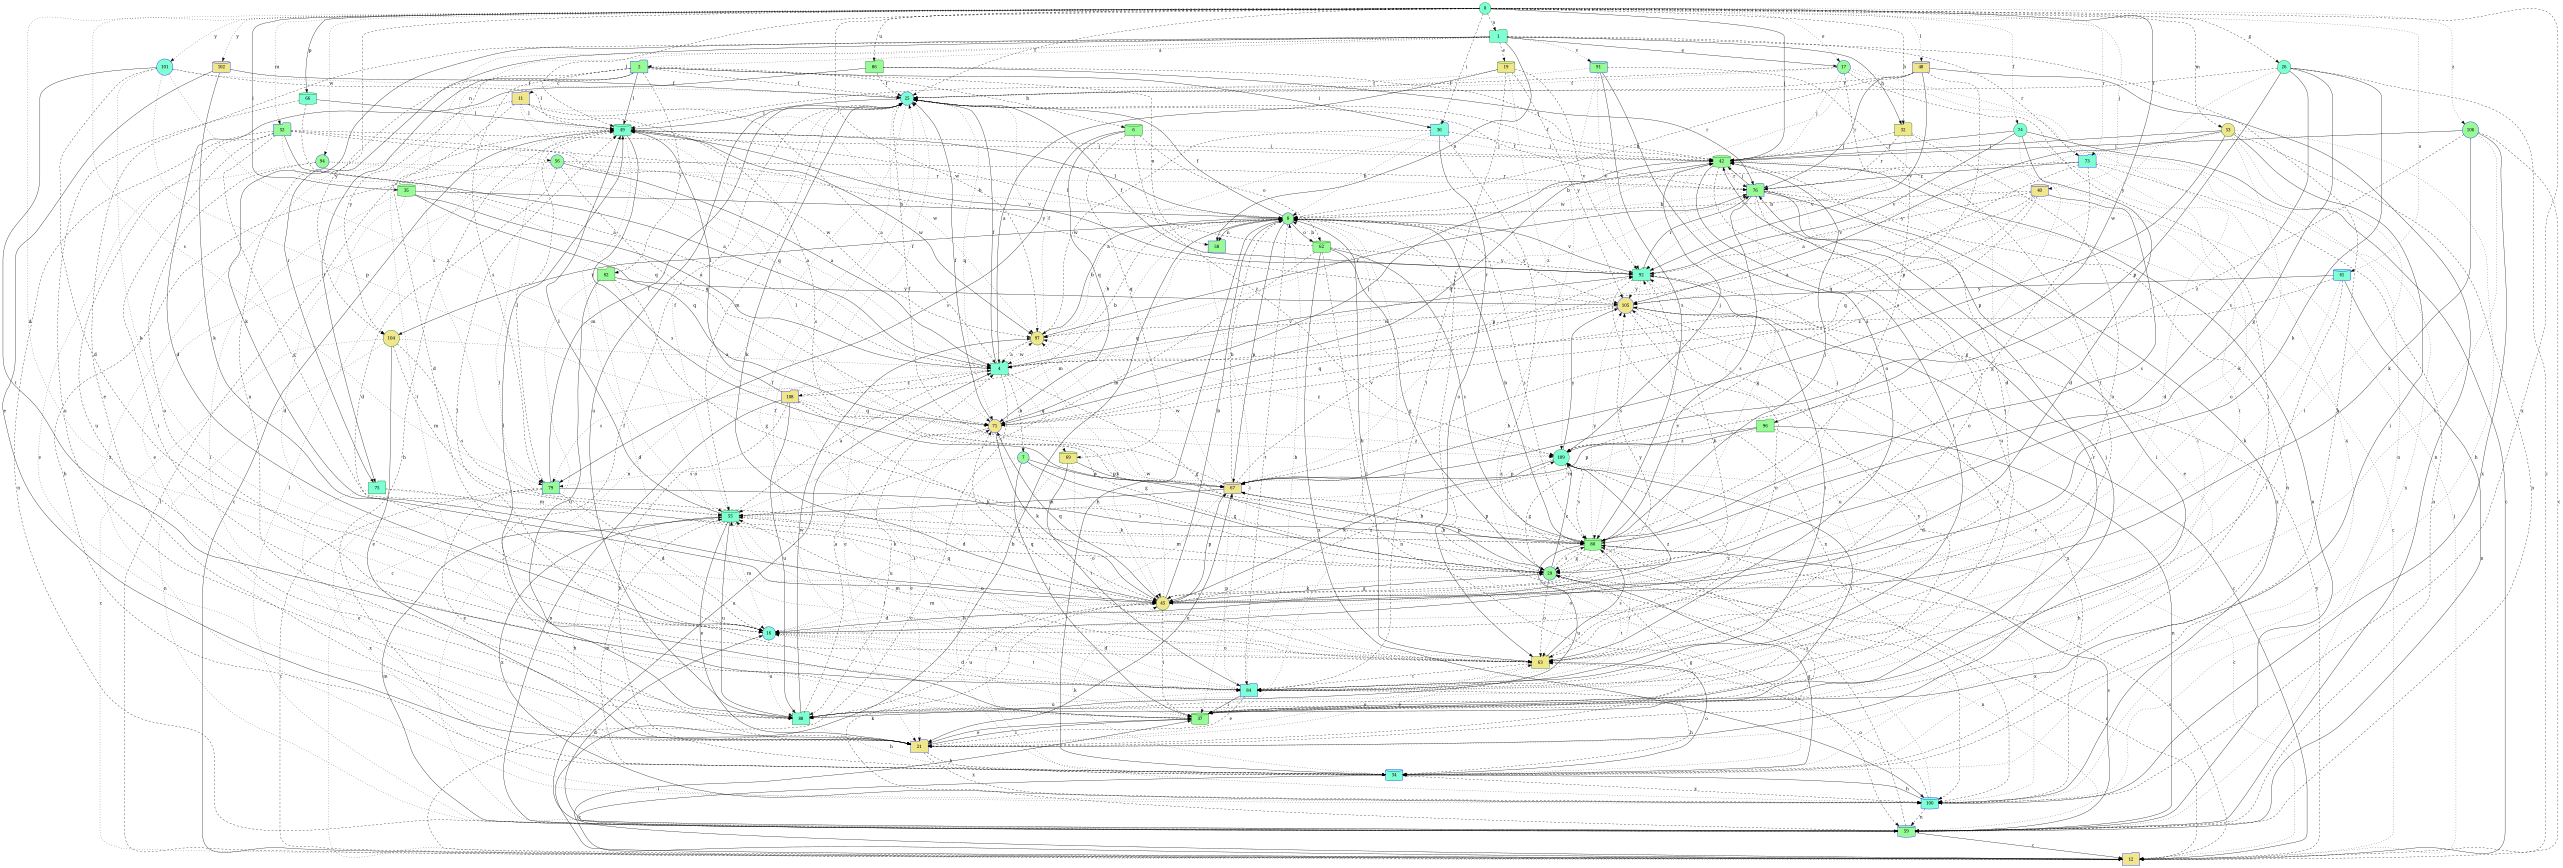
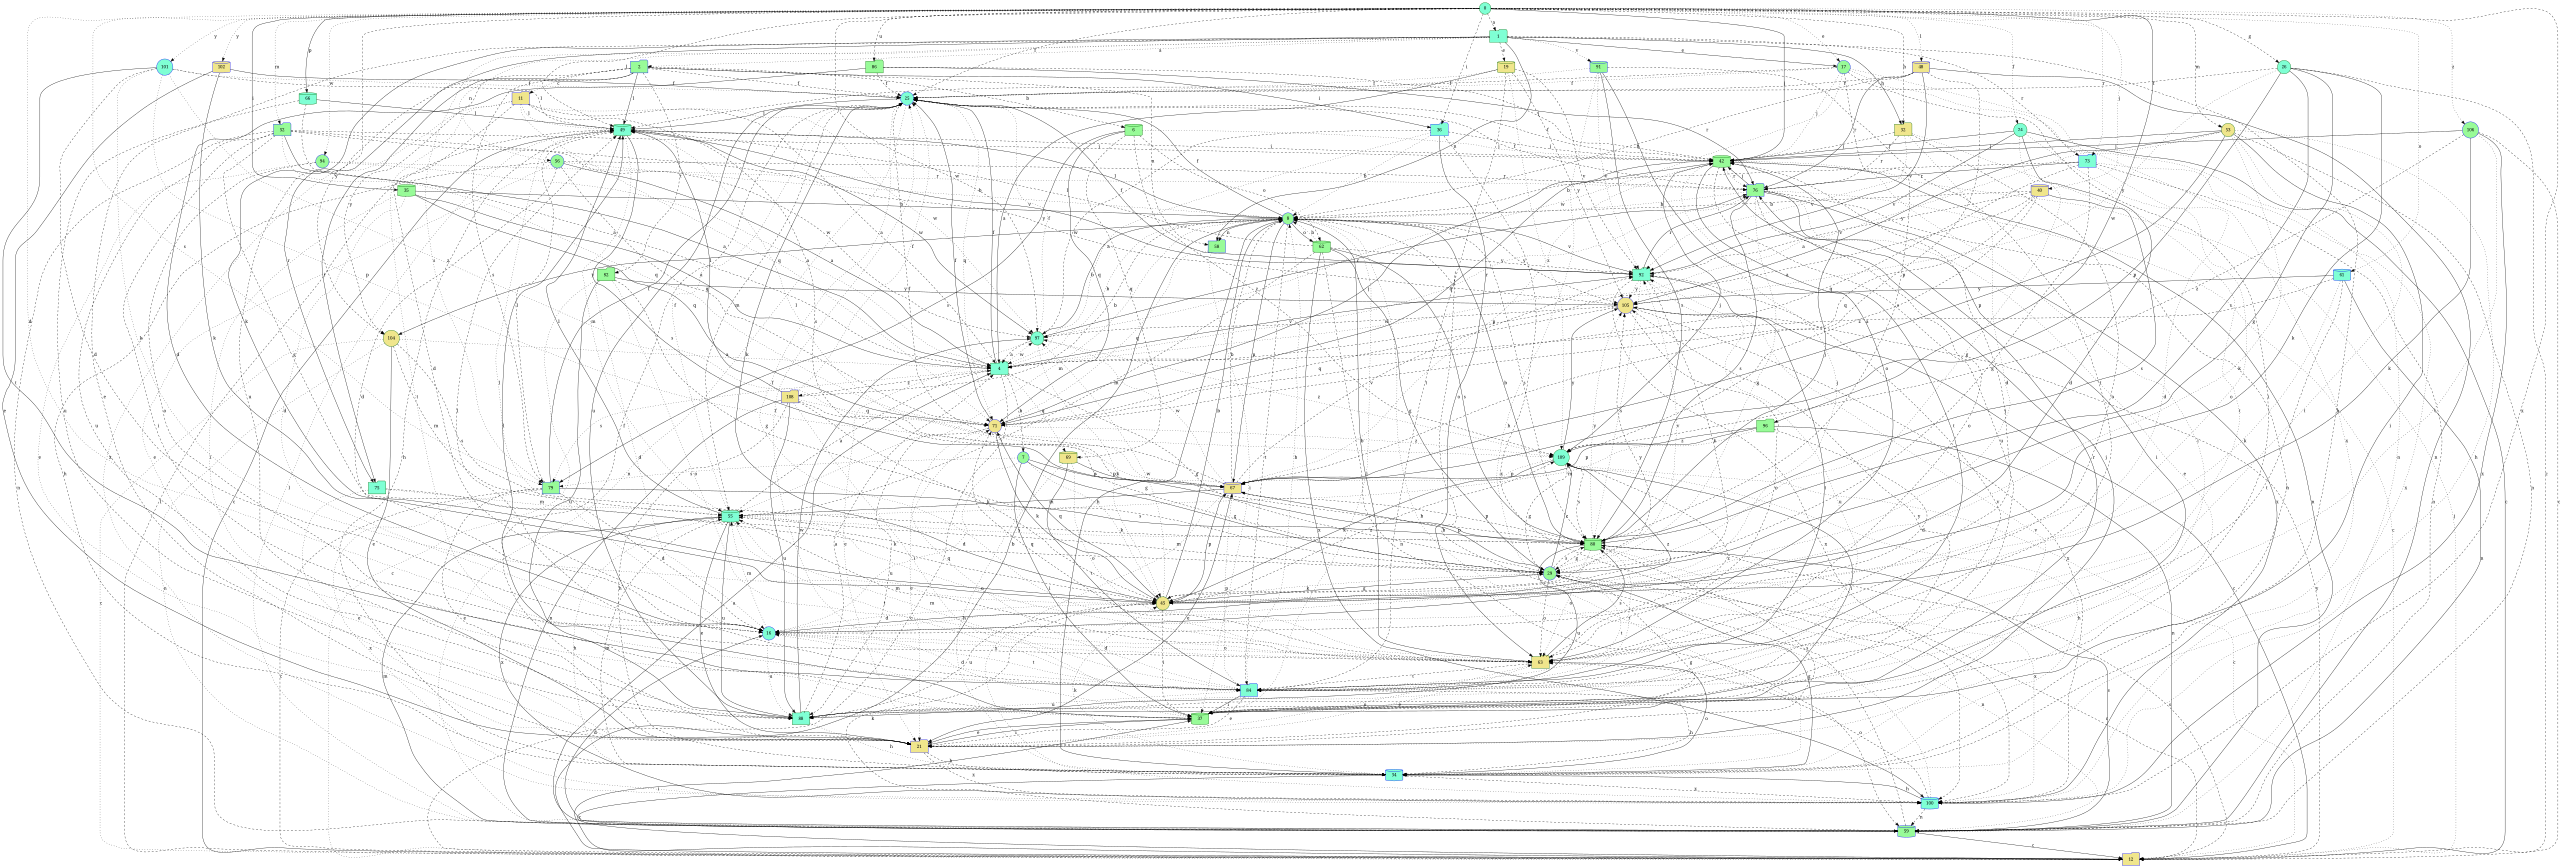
(1037, 338) -> (1037, 338)
